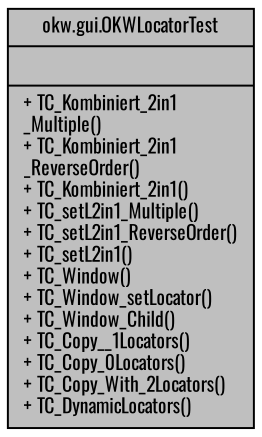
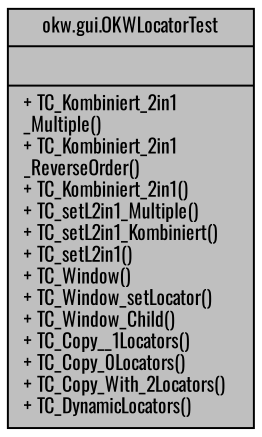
(131, 234) -> (121, 234)
